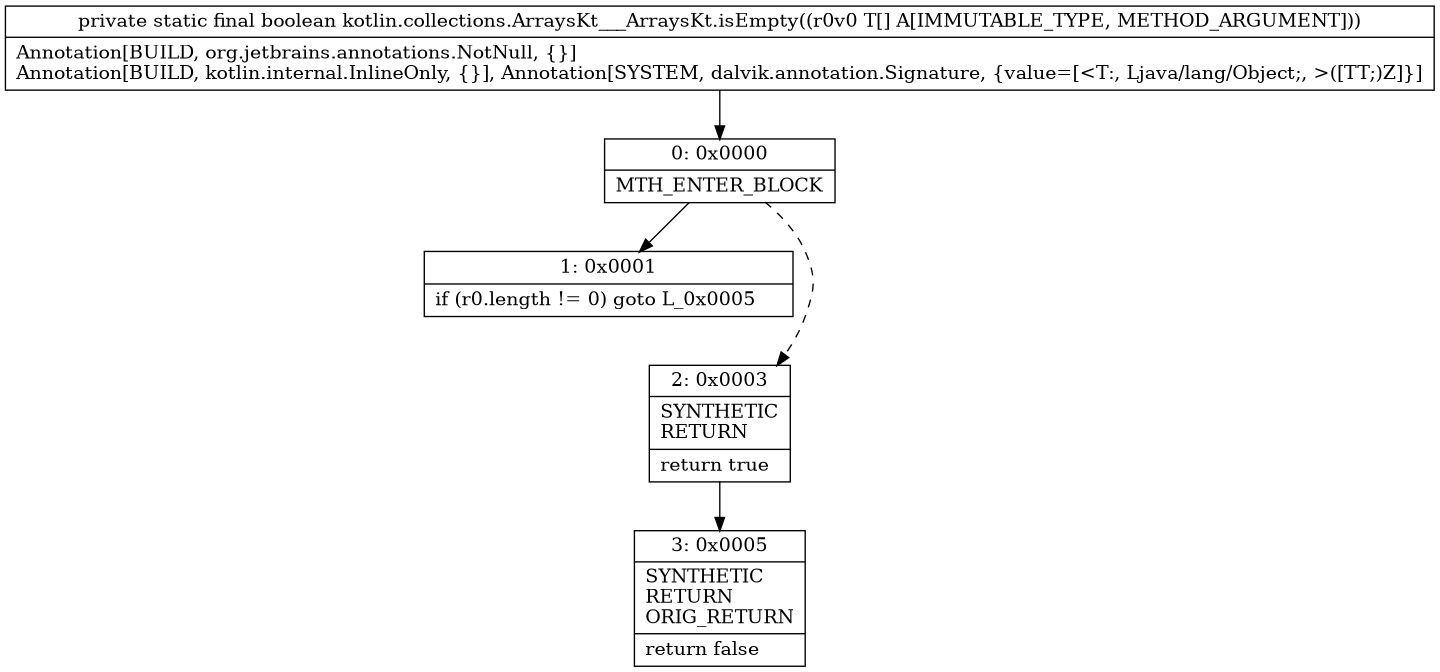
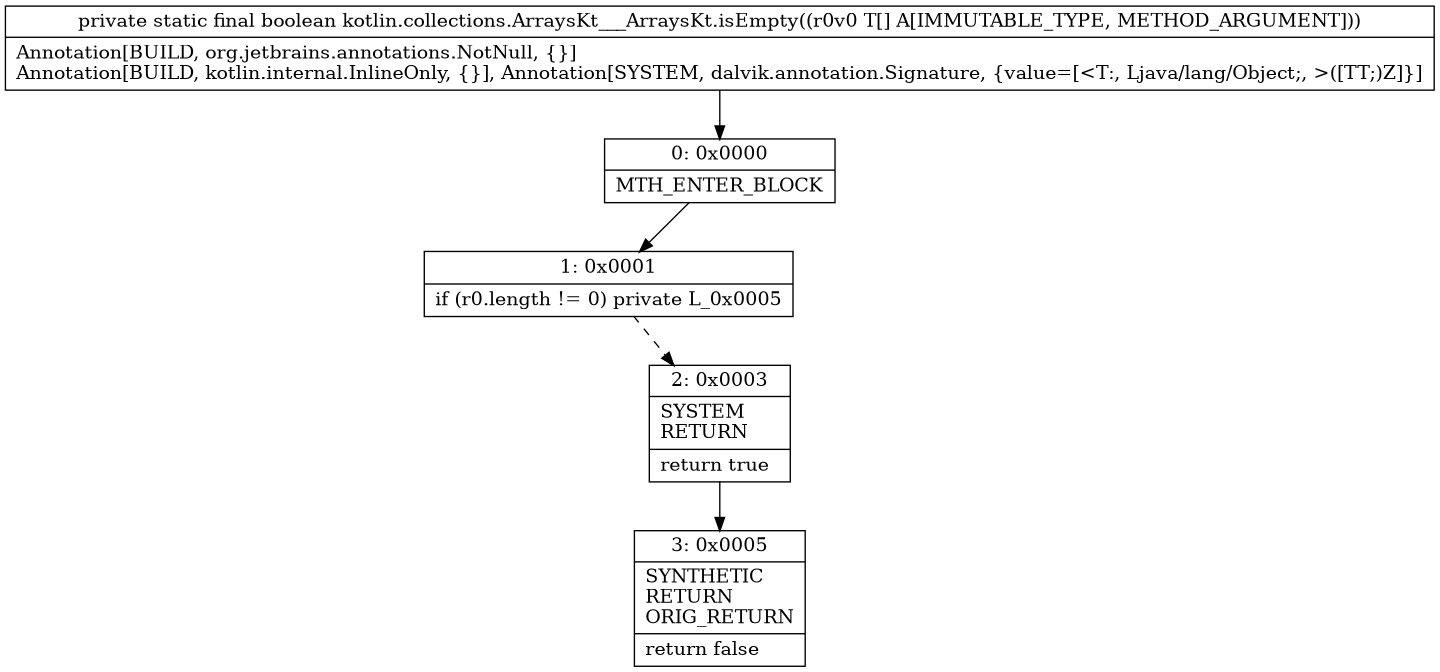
(812, 273) -> (649, 335)
(596, 300) -> (609, 300)
(720, 412) -> (703, 412)
